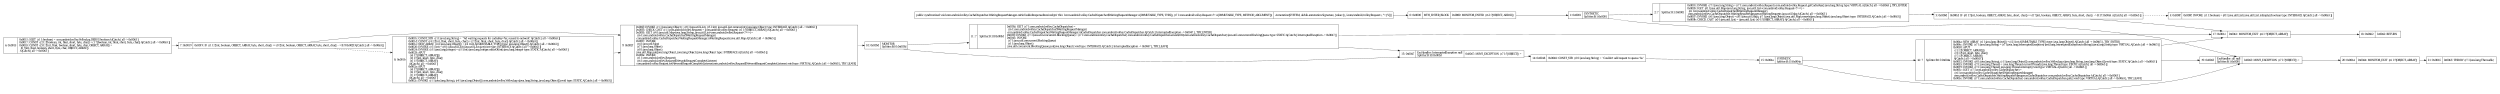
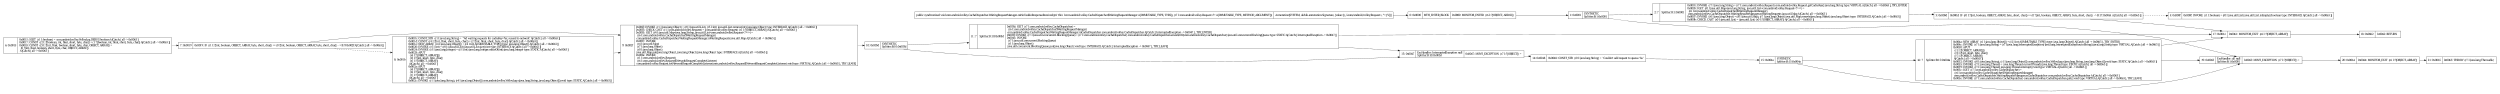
(888, 44) -> (889, 44)
